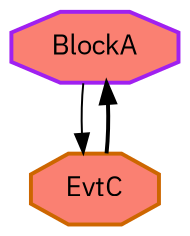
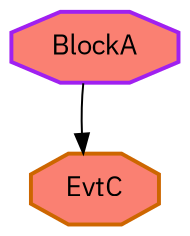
(108, 128) -> none
